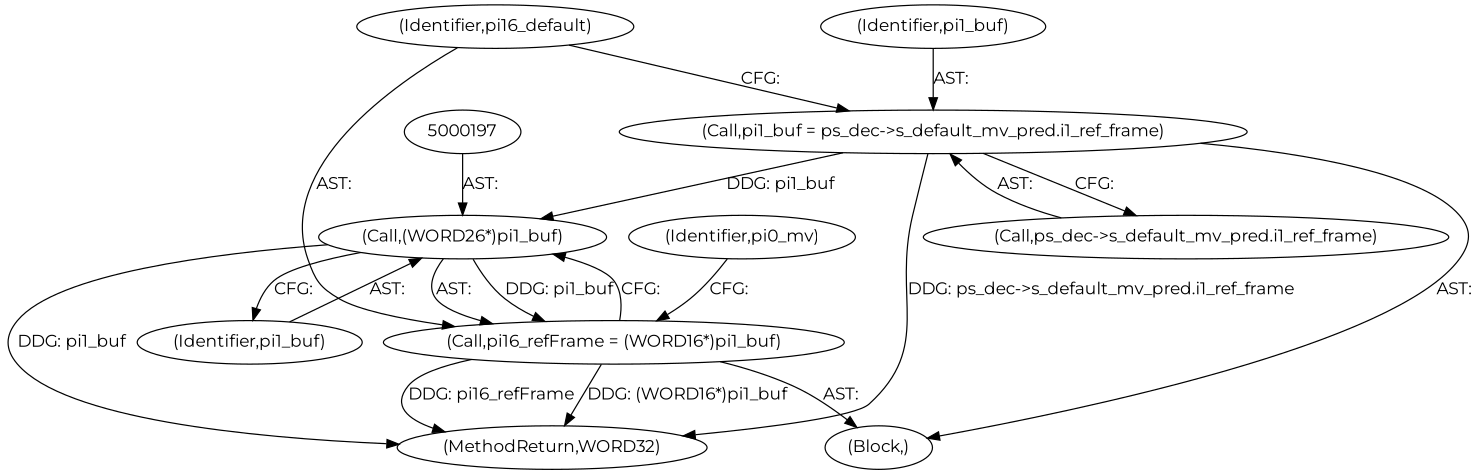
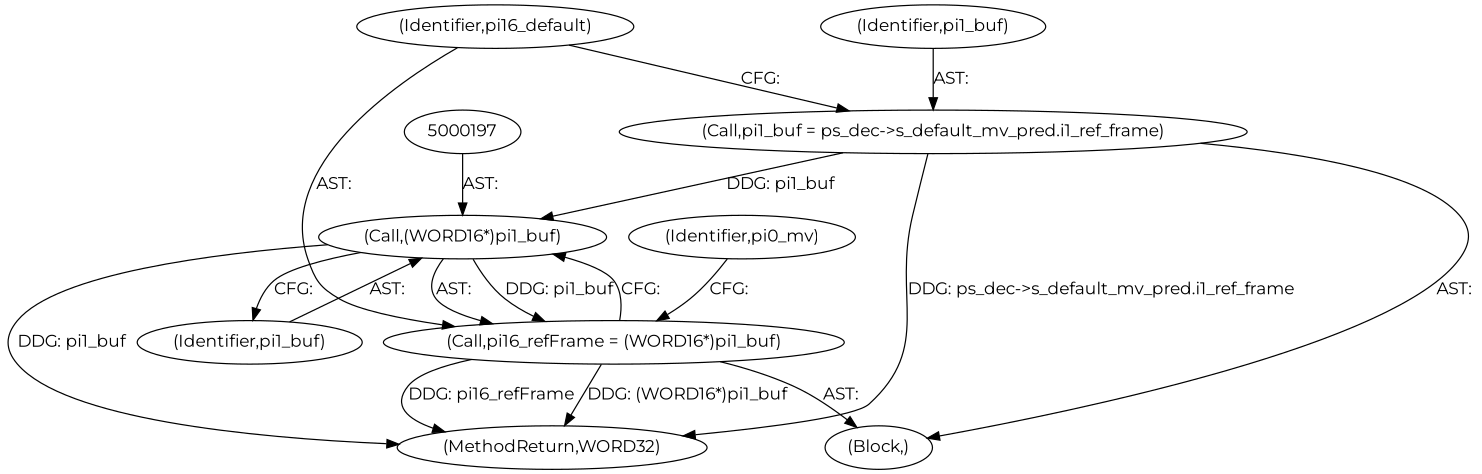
(463, 237) -> (463, 237)
(1186, 237) -> none
